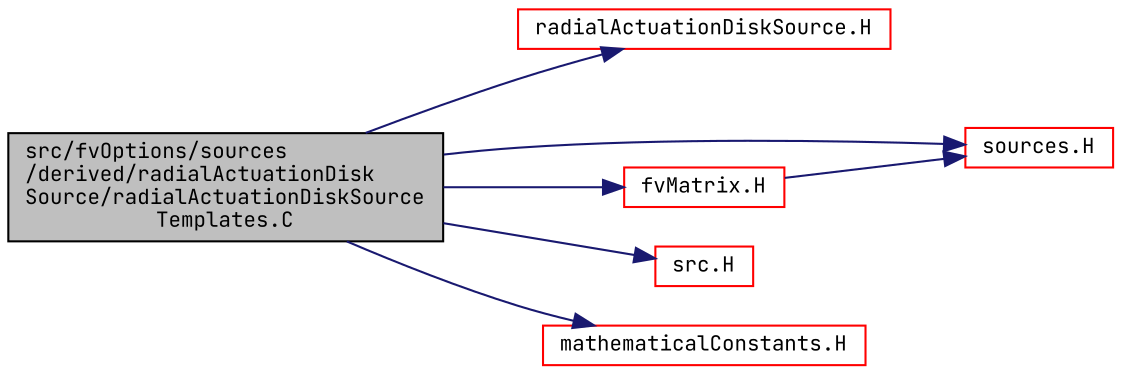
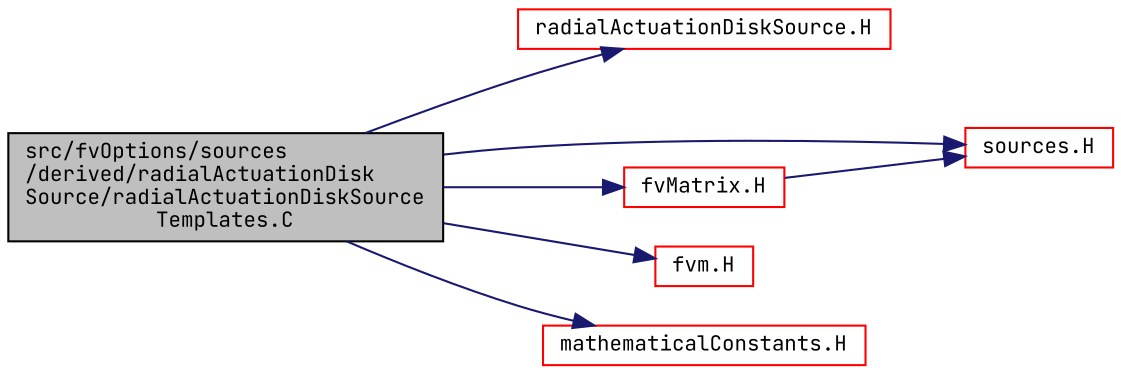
(704, 266) -> (704, 266)
